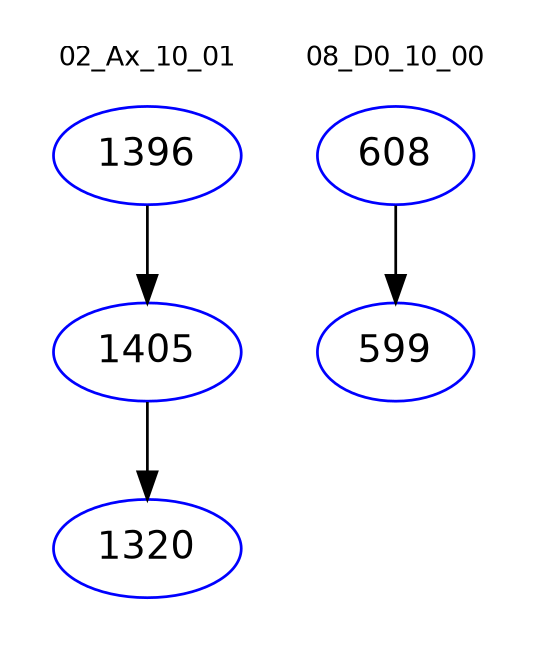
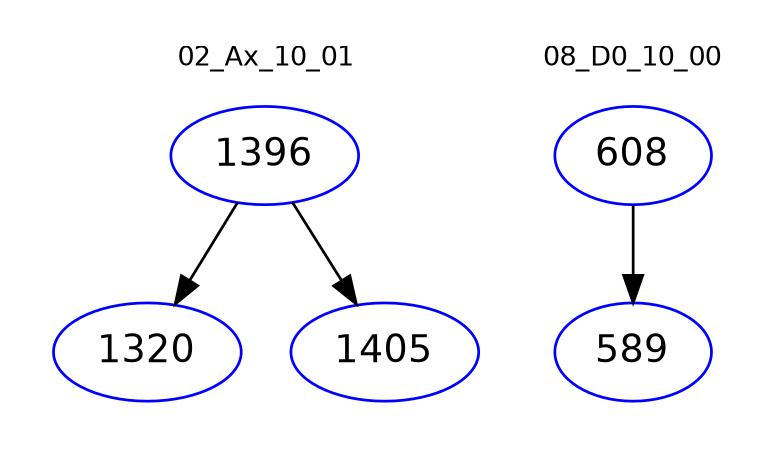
(396, 352) -> (633, 352)
(147, 437) -> (214, 241)
